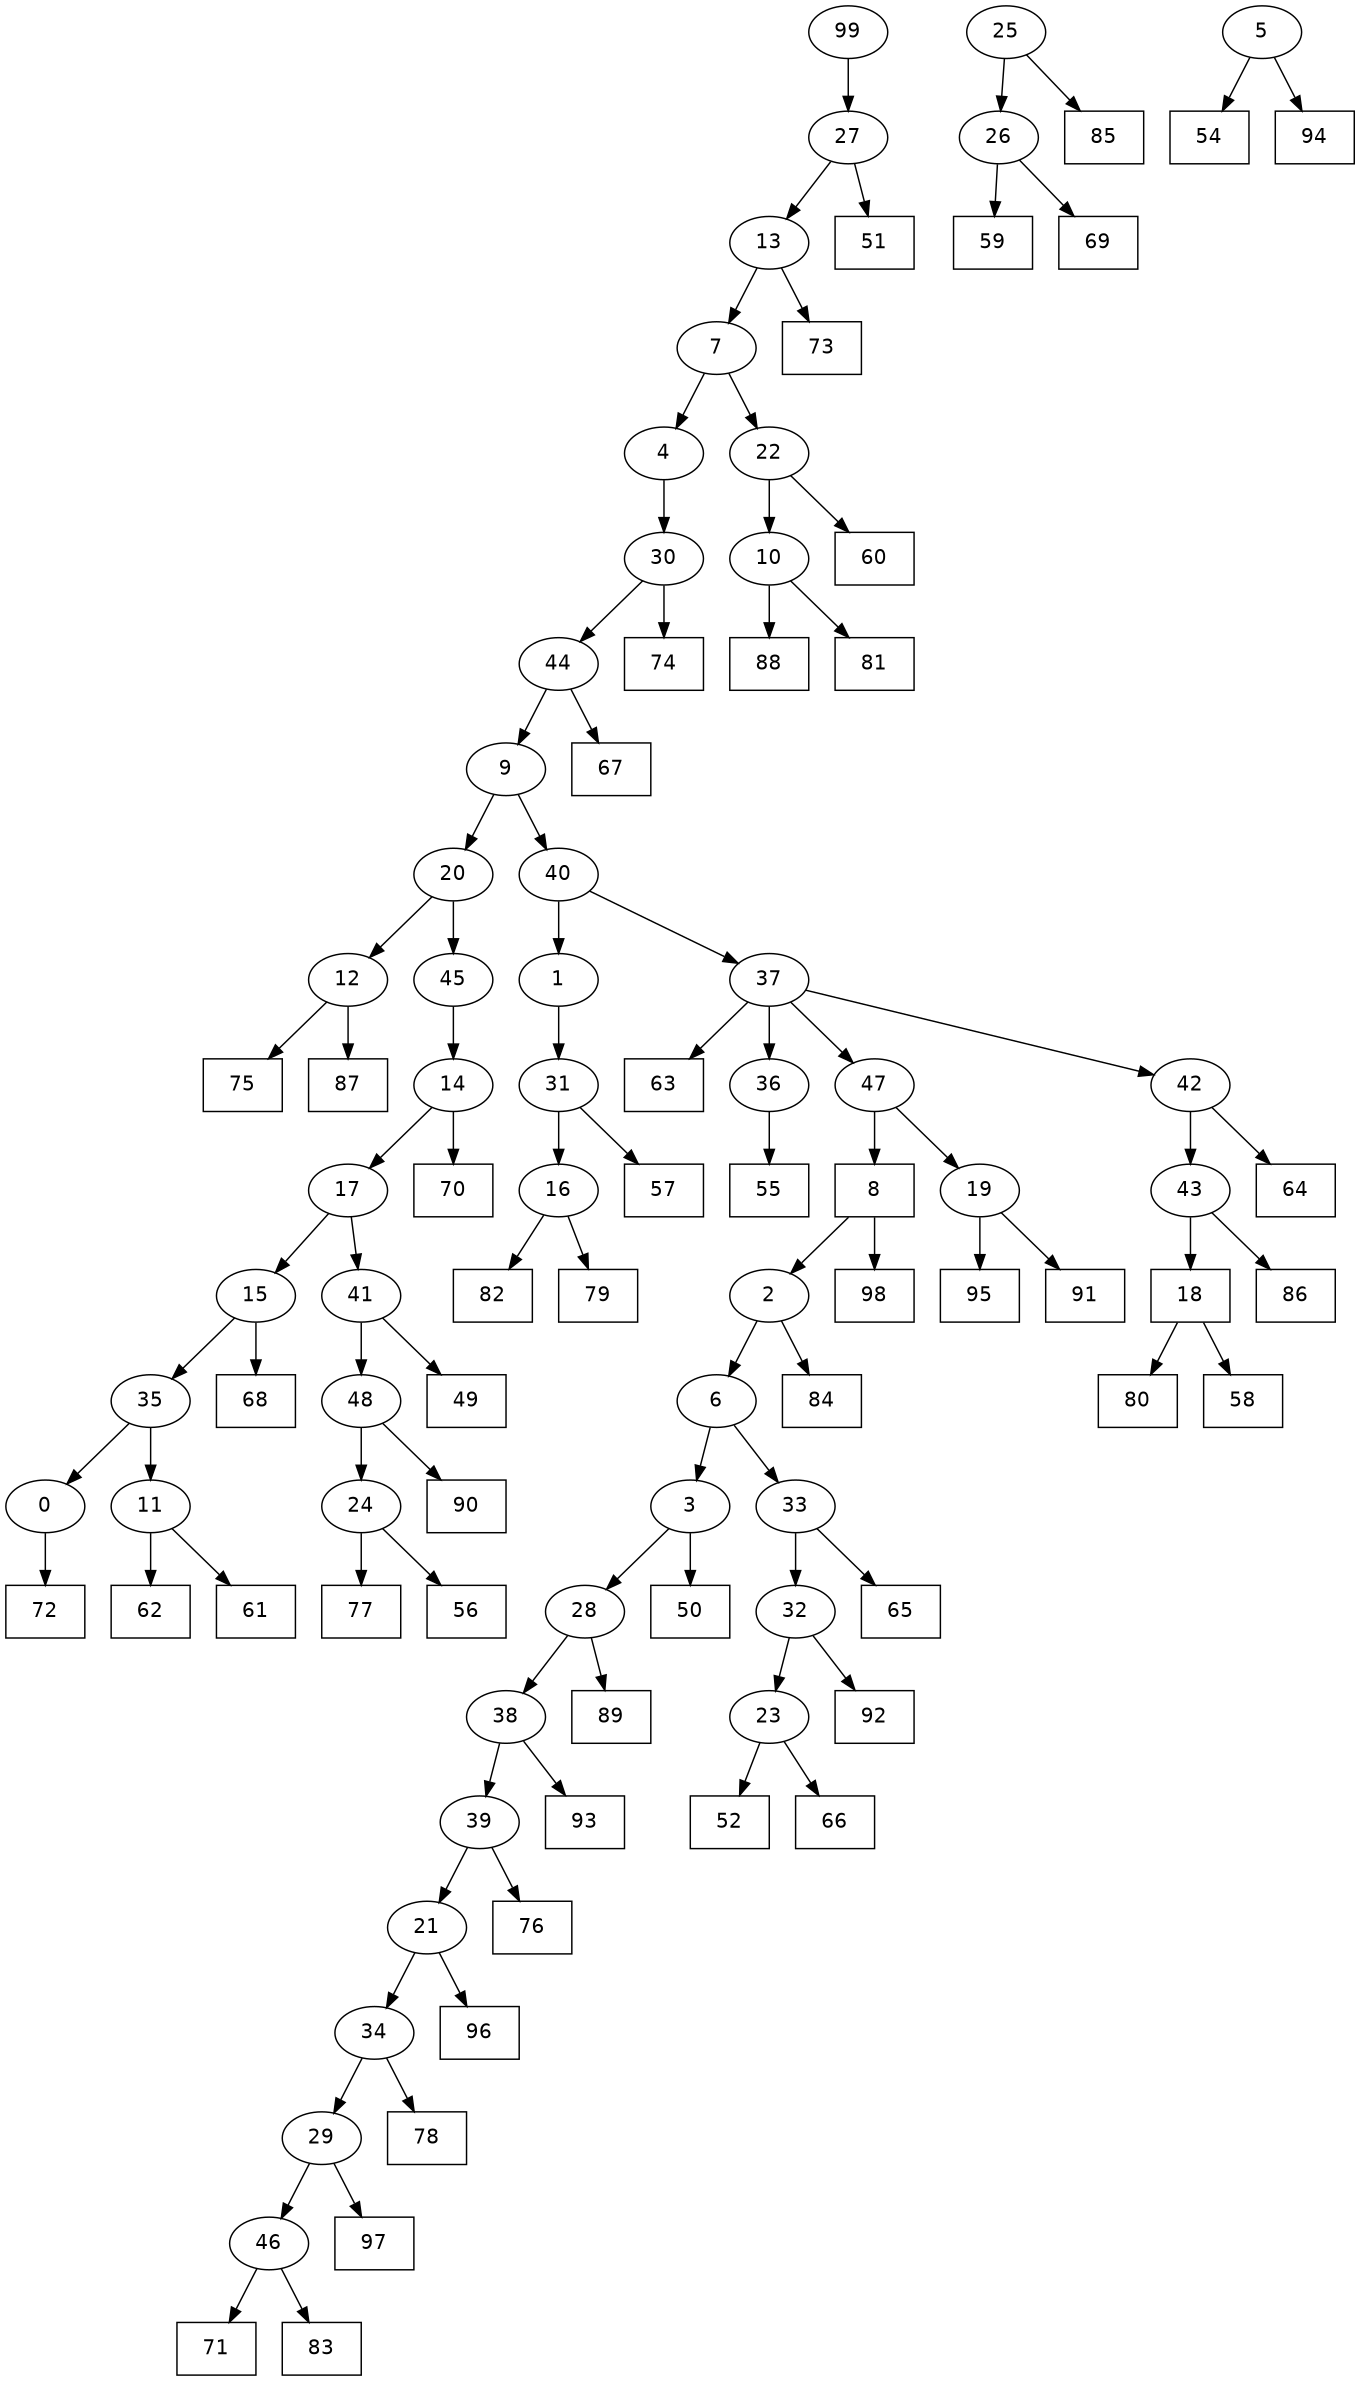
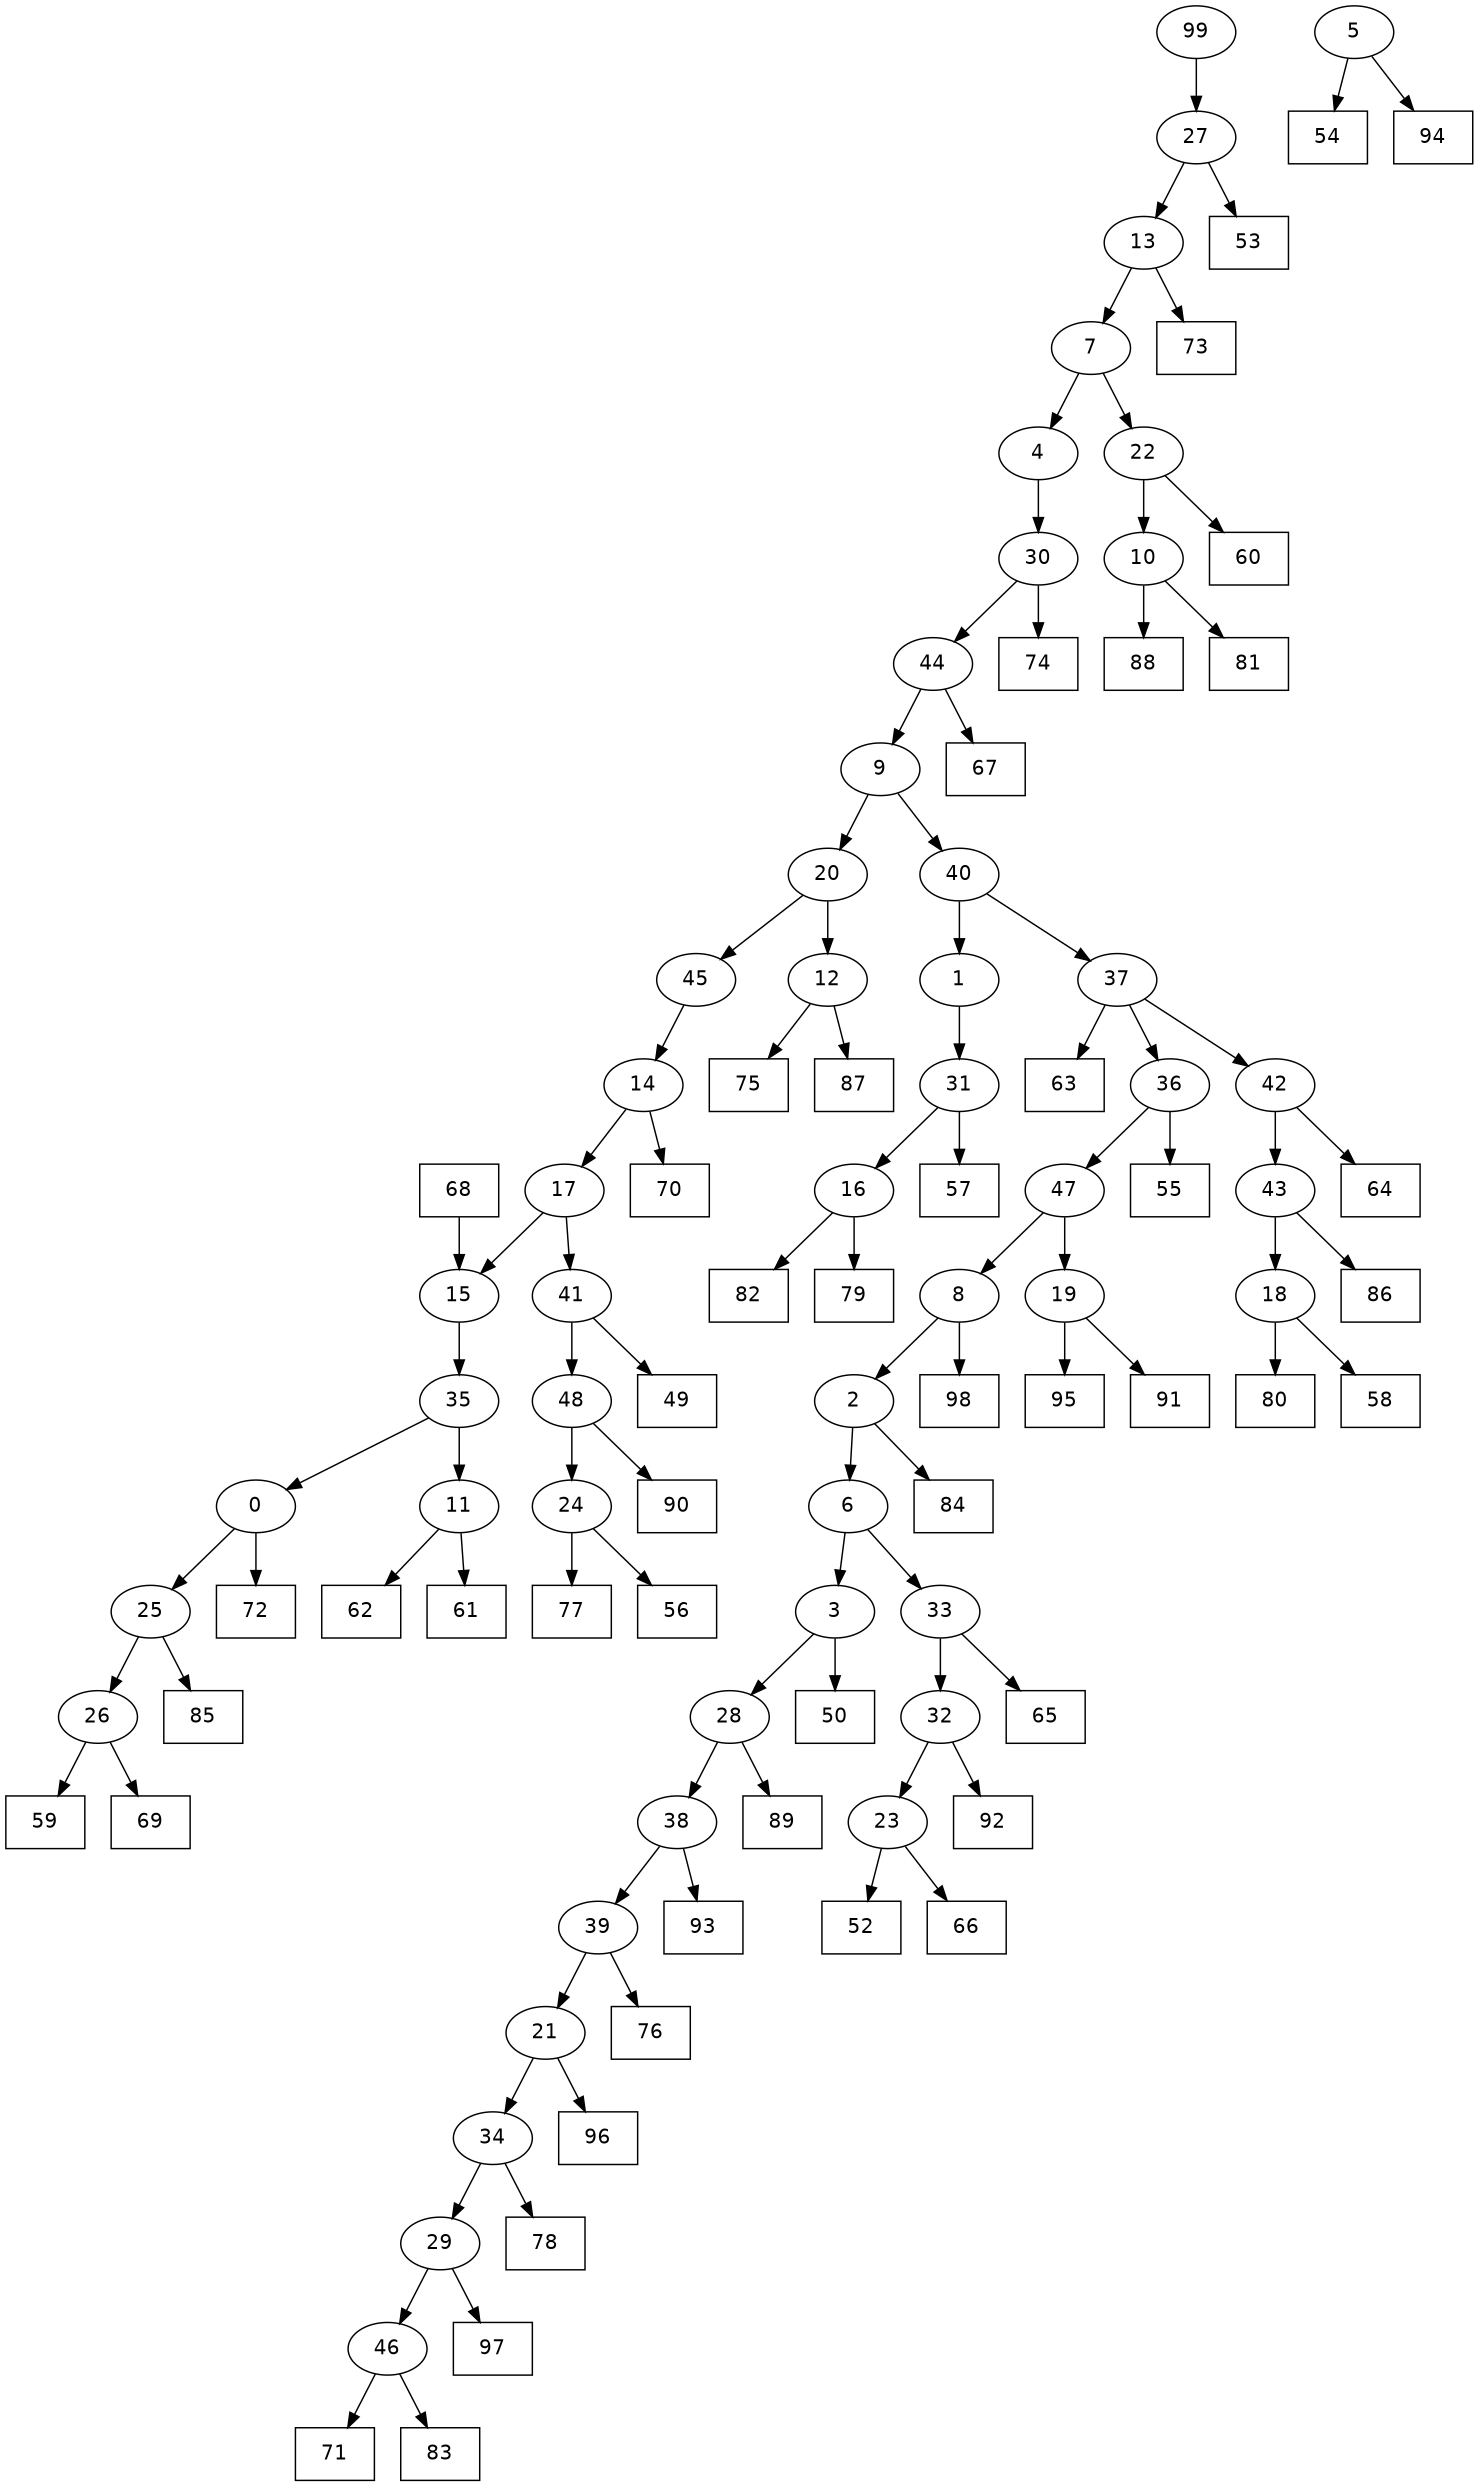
(875, 243) -> (1249, 243)
(817, 1027) -> (1123, 1133)
(875, 1190) -> (959, 1296)
(1190, 1296) -> (1275, 1296)
(256, 1341) -> (459, 1236)
none -> (209, 1554)
